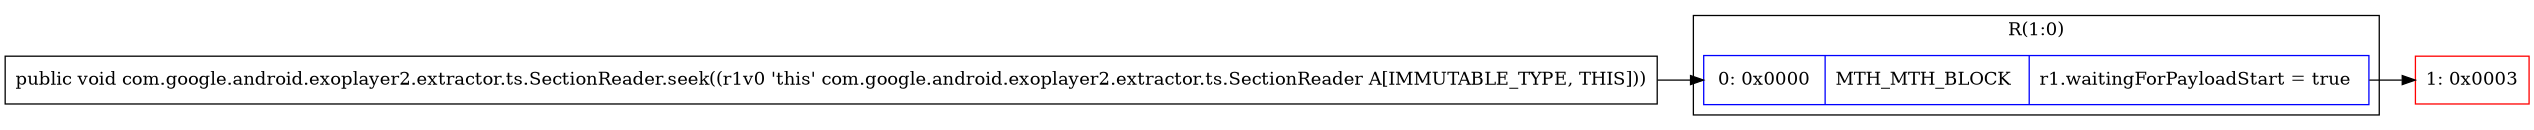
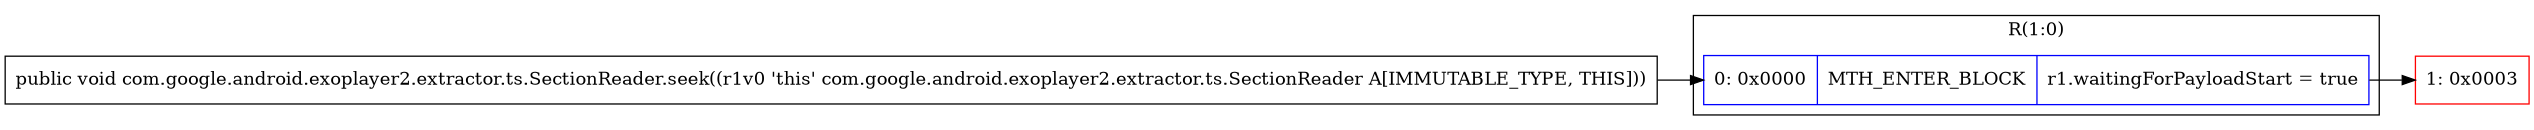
(1923, 79) -> (1927, 79)
